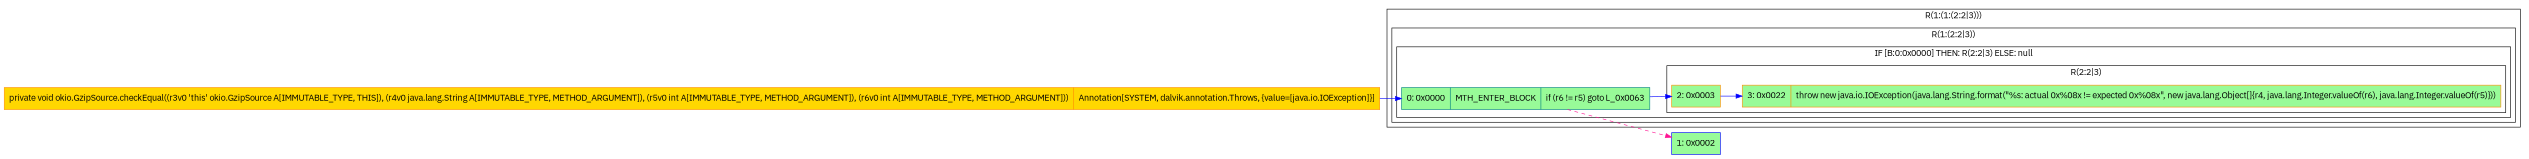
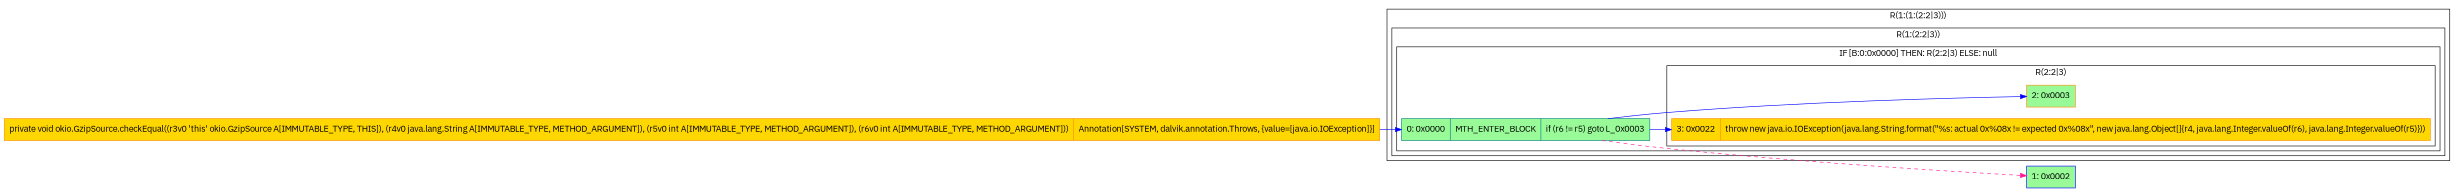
(1728, 96) -> (1658, 130)
(2122, 96) -> (2051, 130)
(1595, 98) -> (1595, 129)
